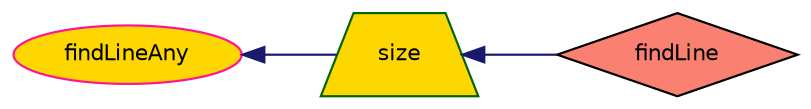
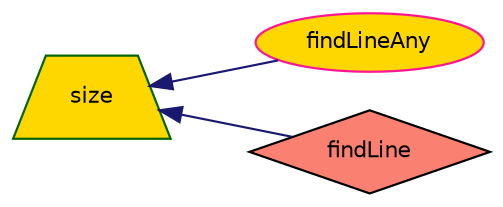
(301, 55) -> (225, 71)
